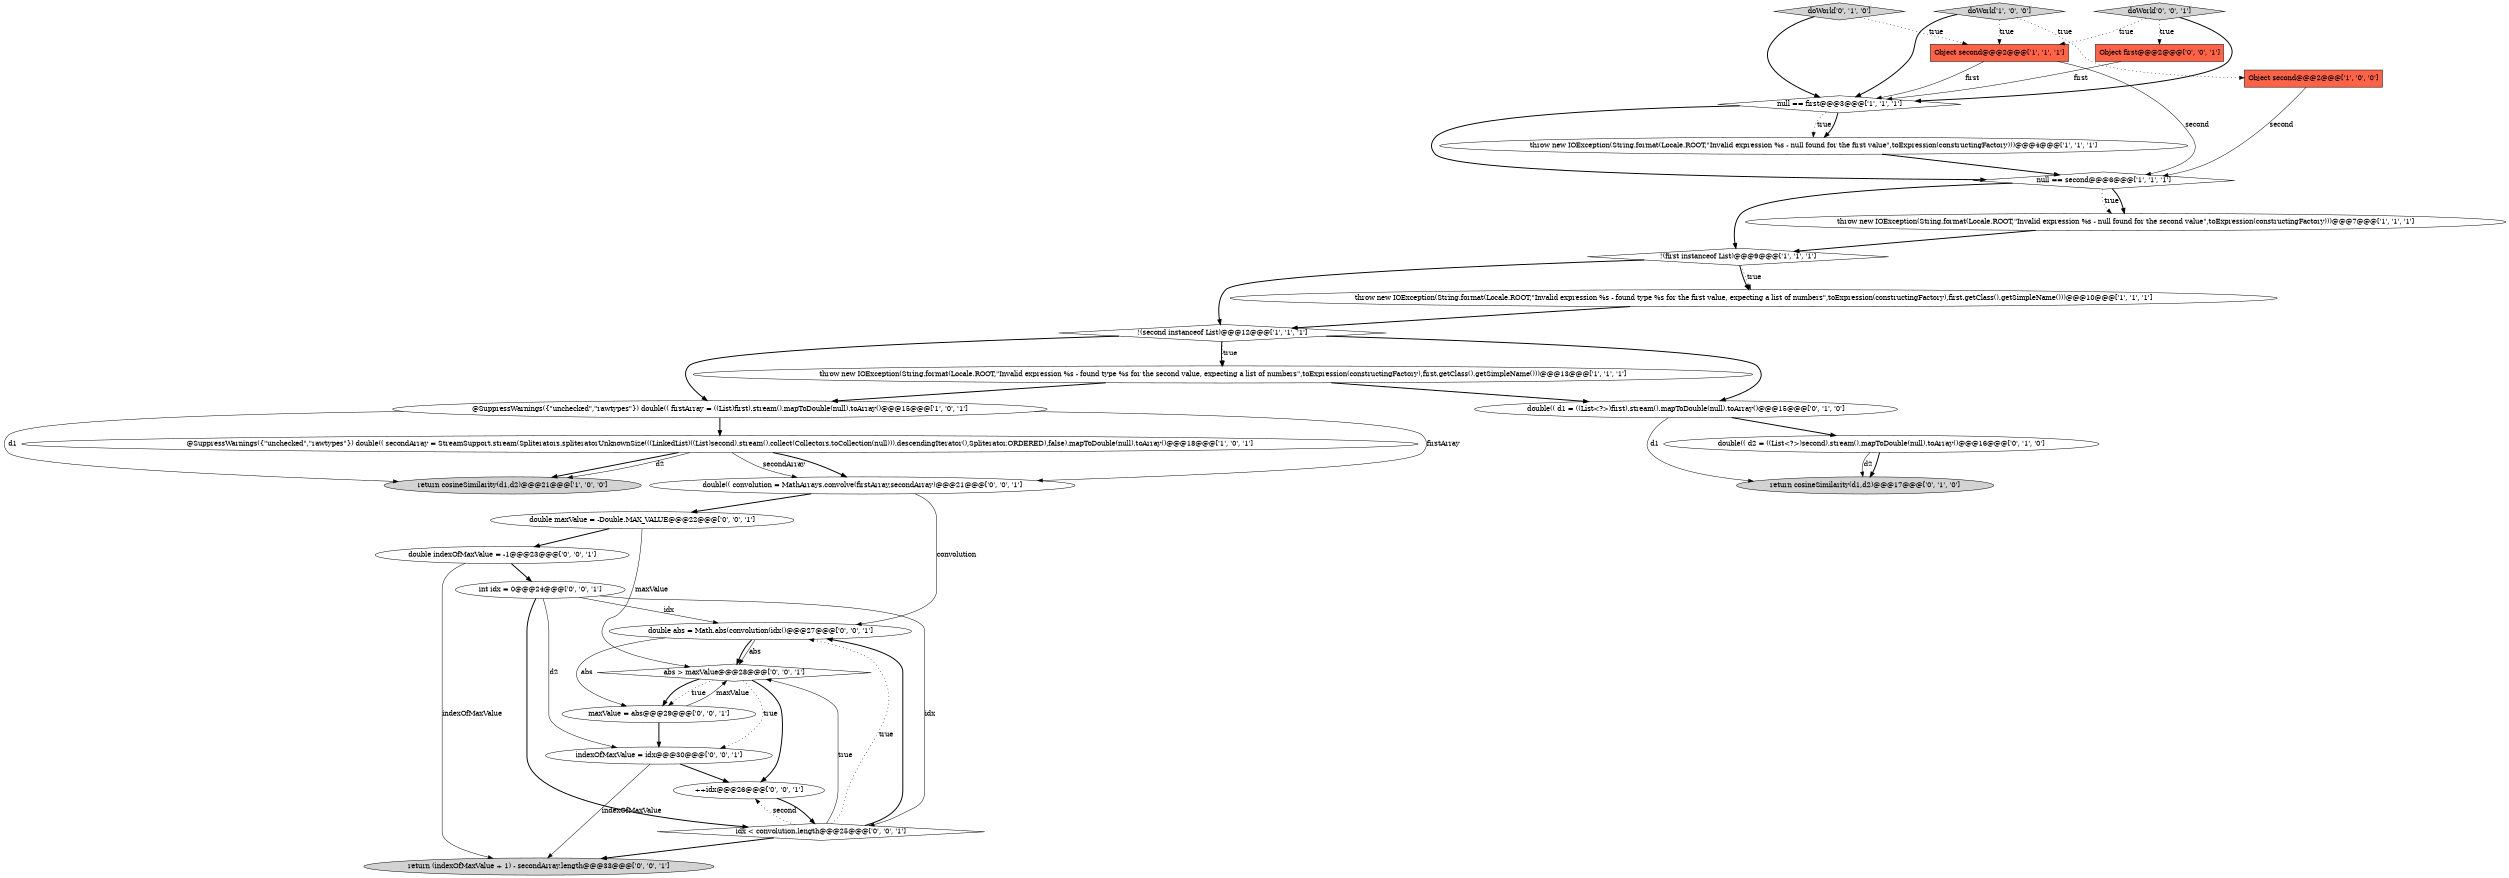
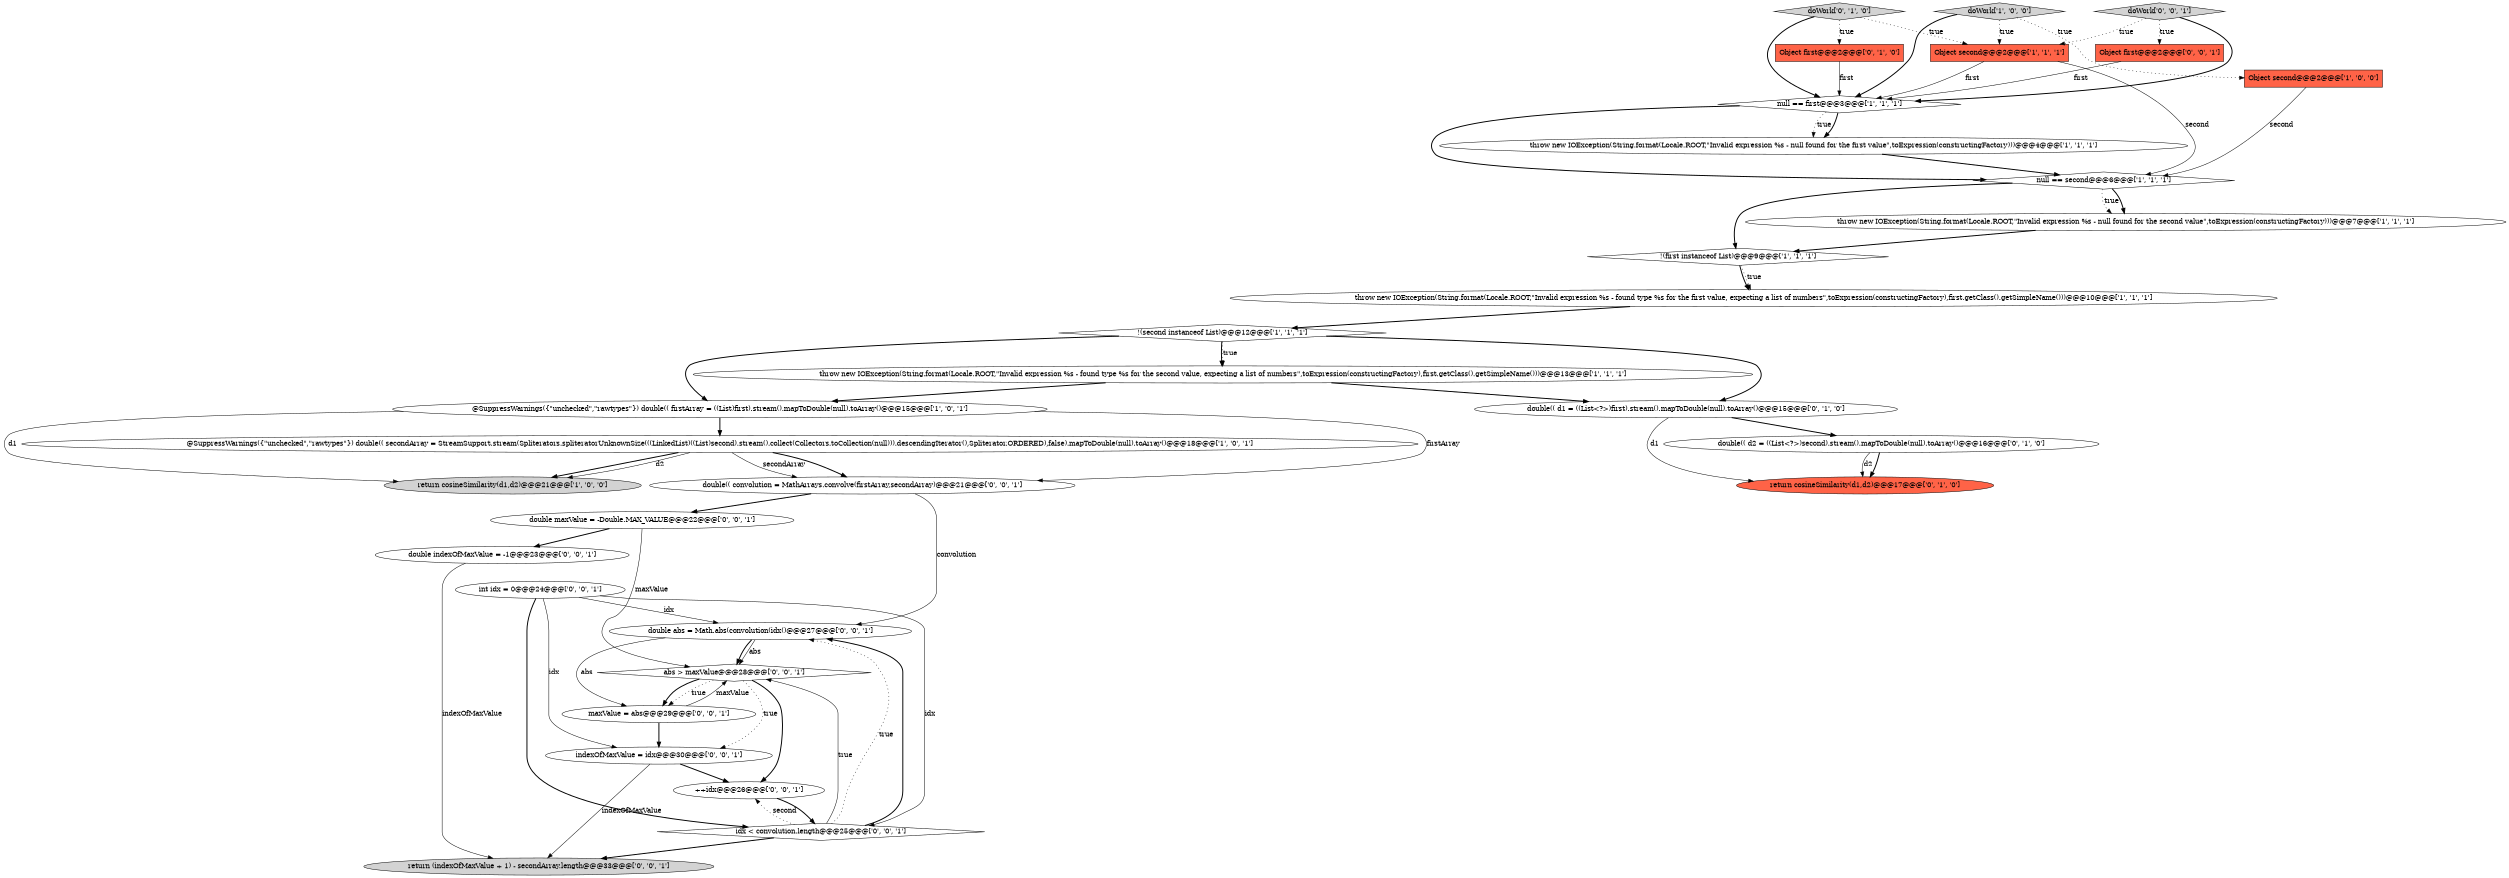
none -> (1839, 53)
(1418, 269) -> none
(1865, 485) -> (1865, 485)
(519, 571) -> none
(554, 673) -> (554, 673)
